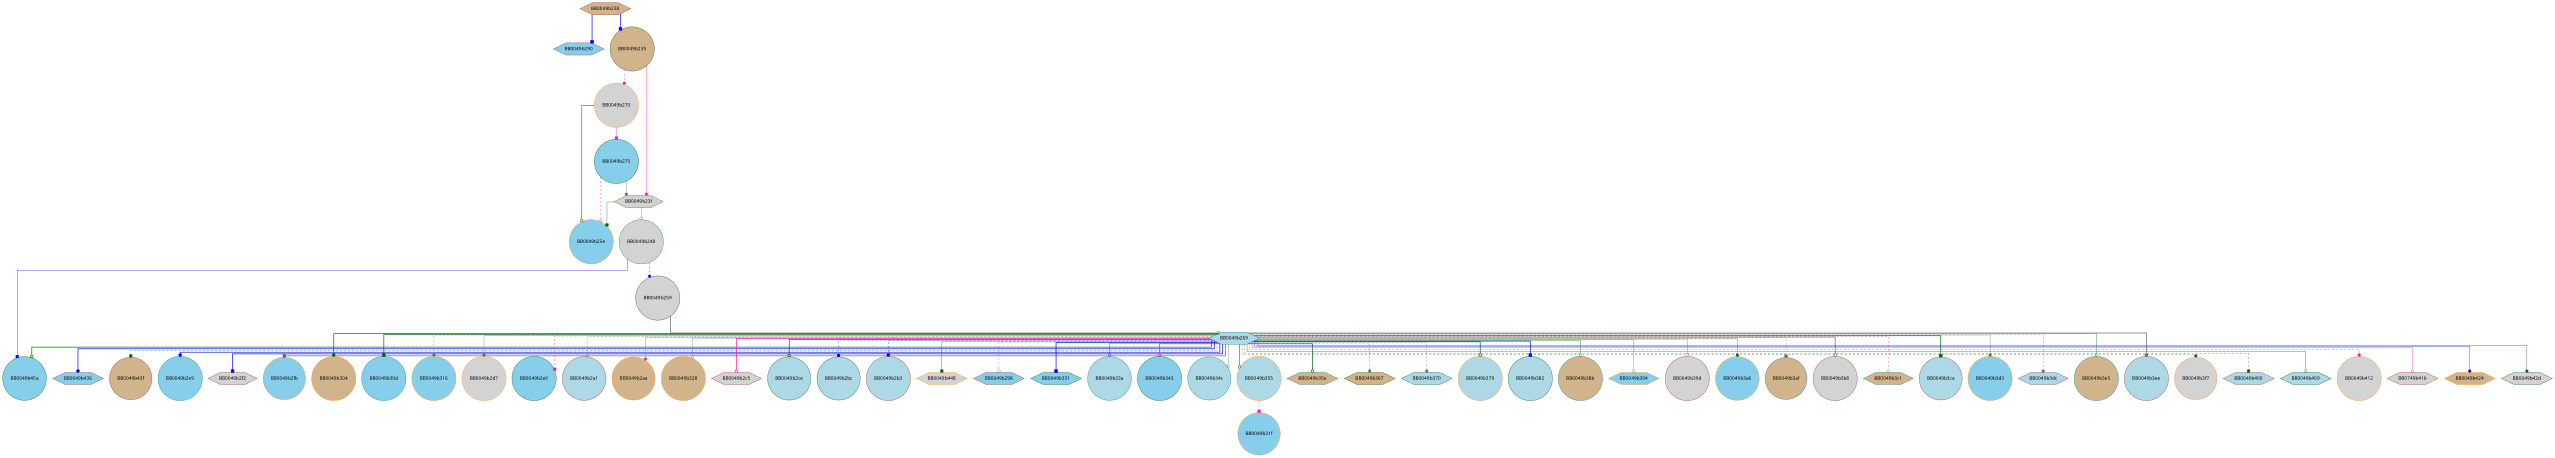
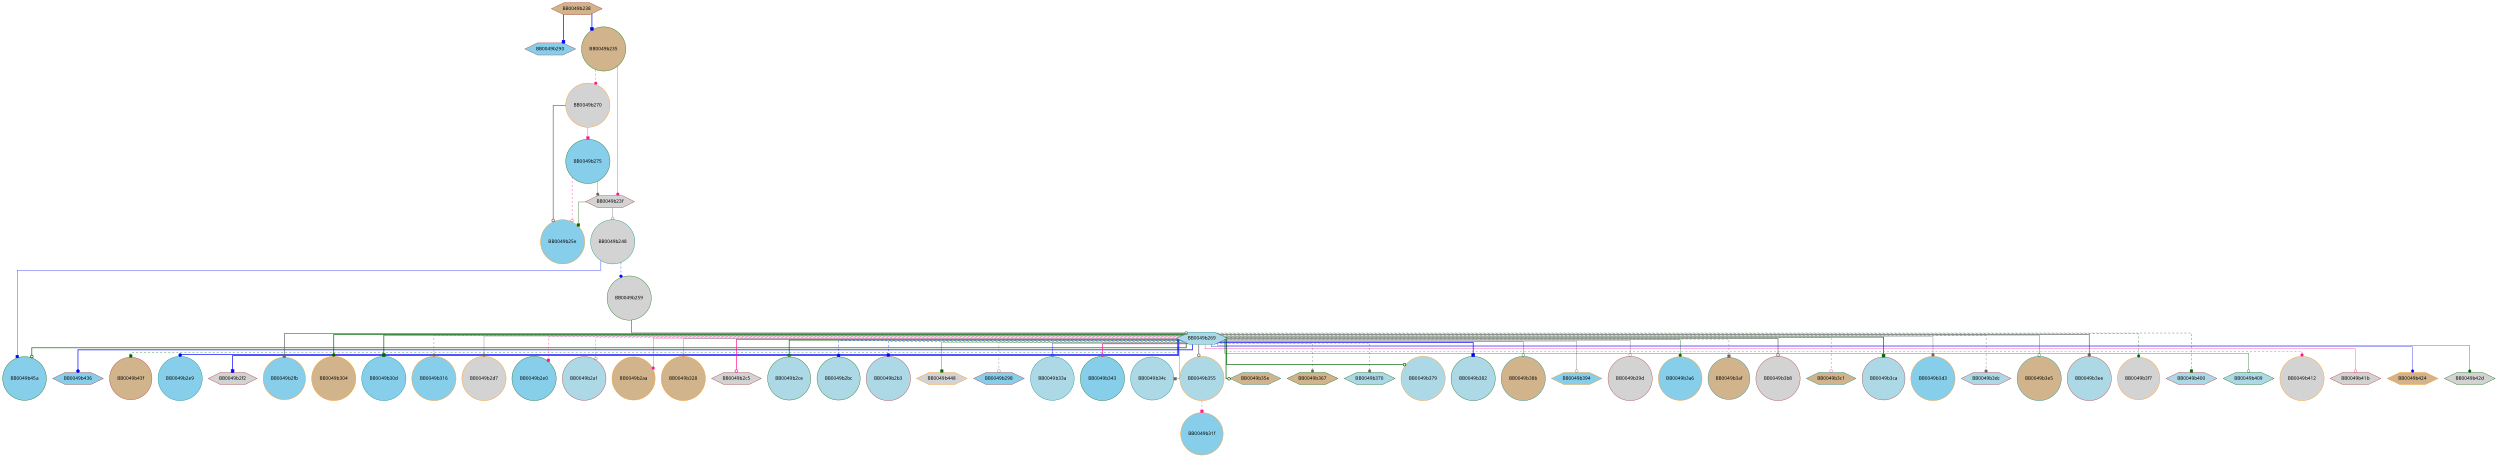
(1228, 355) -> (1179, 360)
(1056, 378) -> none
(2413, 378) -> (2355, 378)
